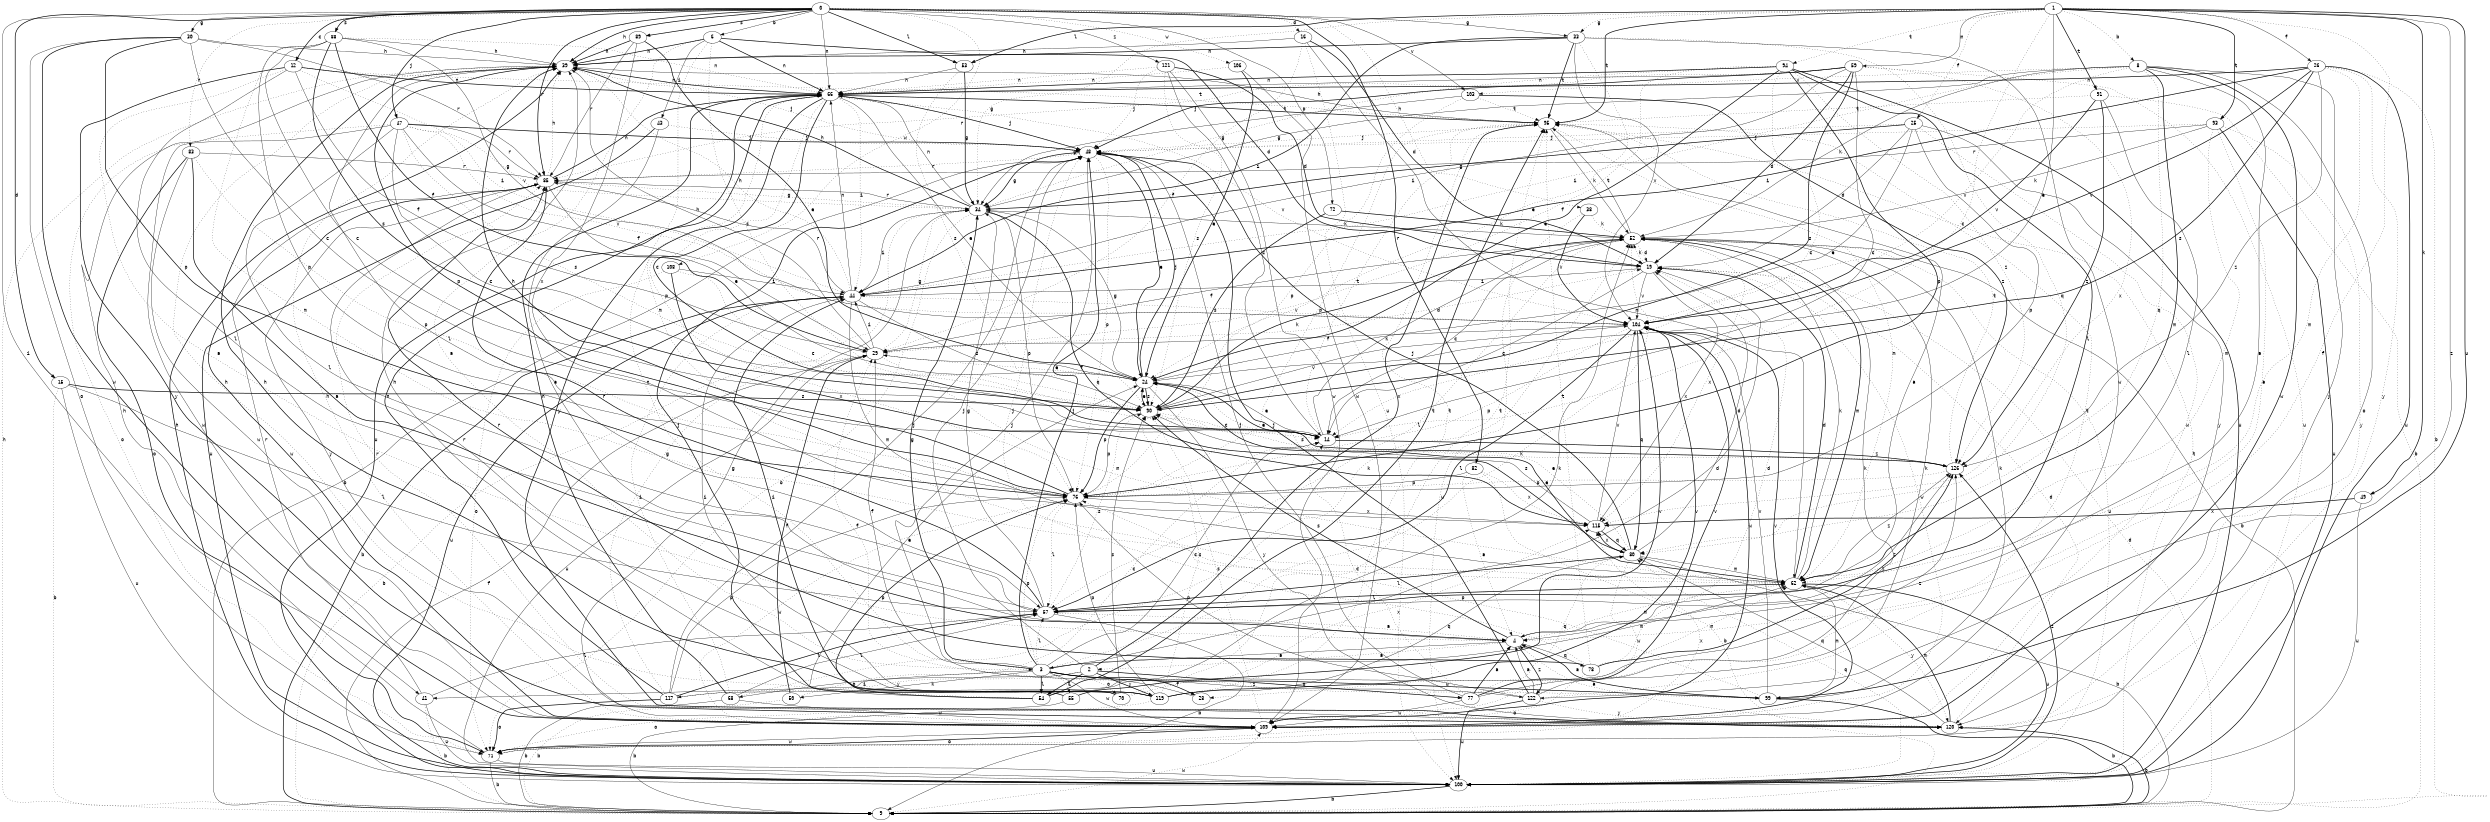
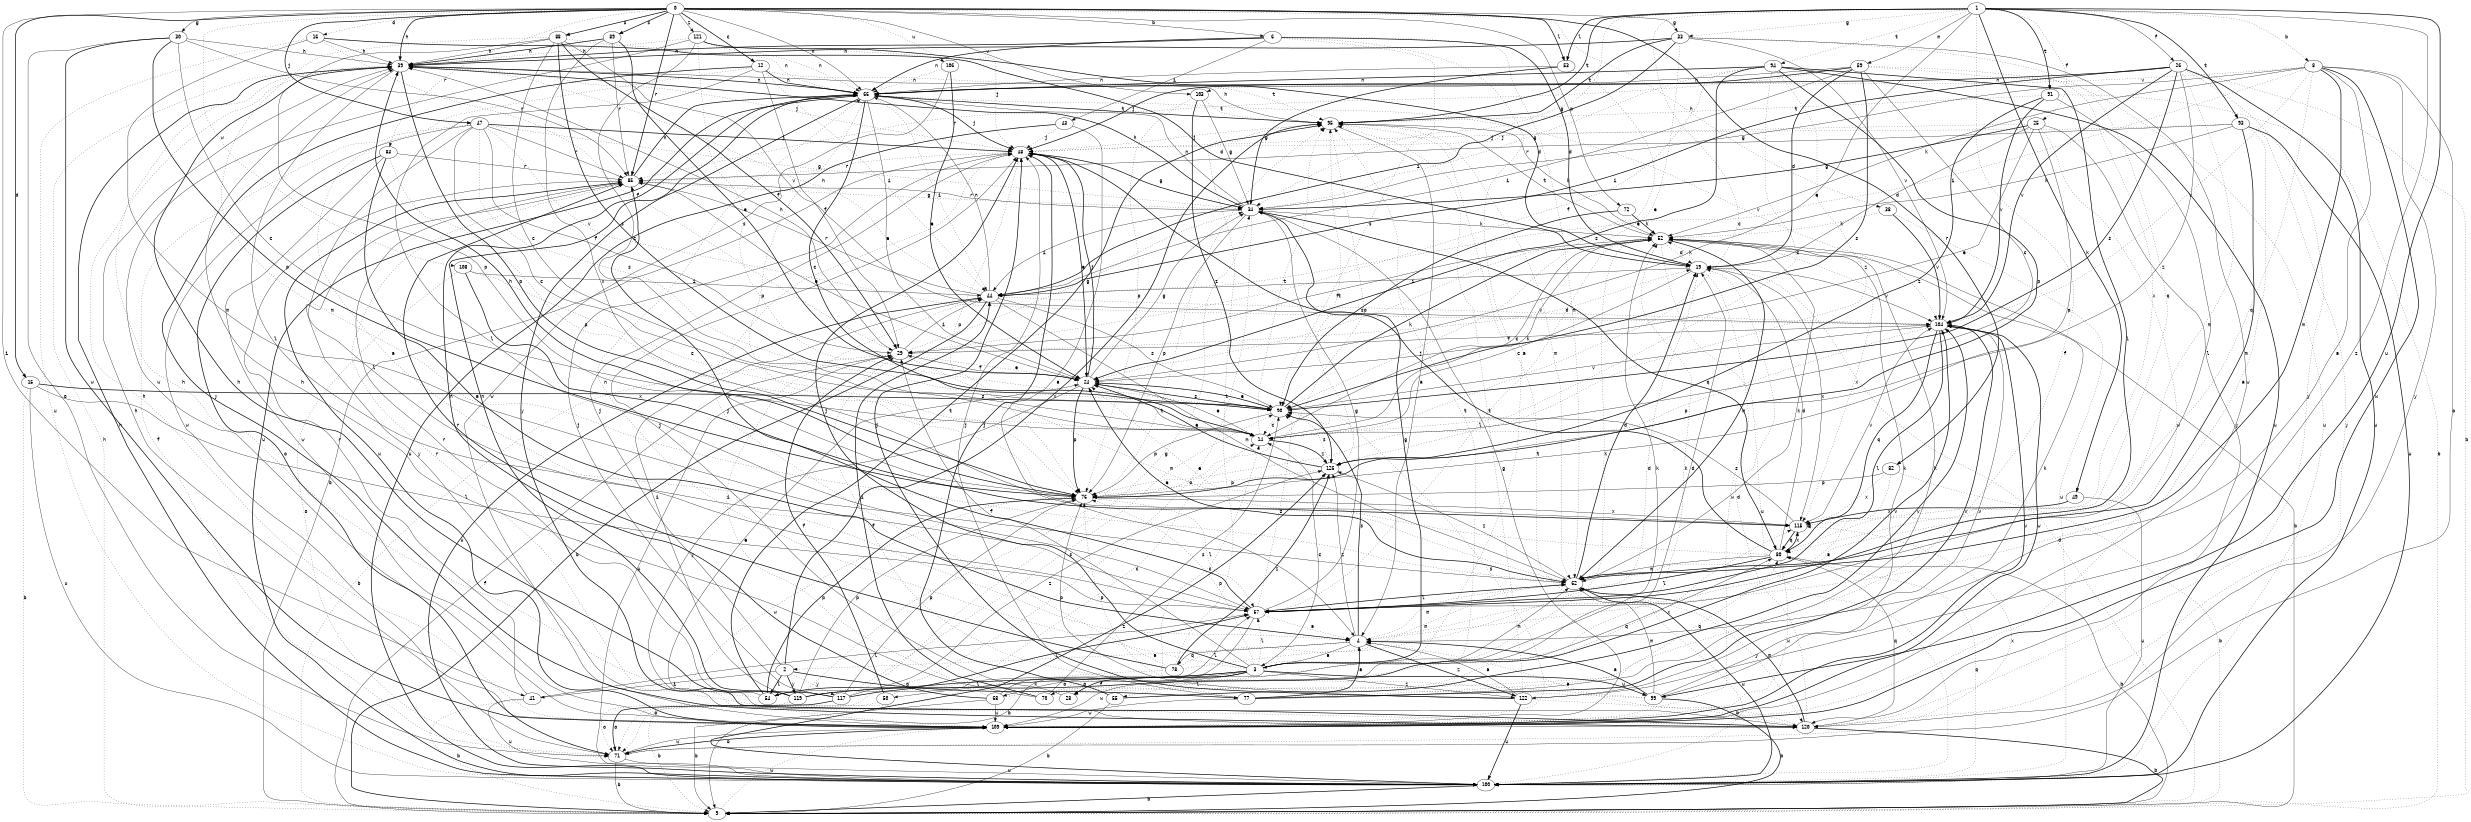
(552, 124) -> (551, 53)
(122, 440) -> (158, 440)
(2145, 456) -> (2090, 512)
(1619, 713) -> (1738, 713)
